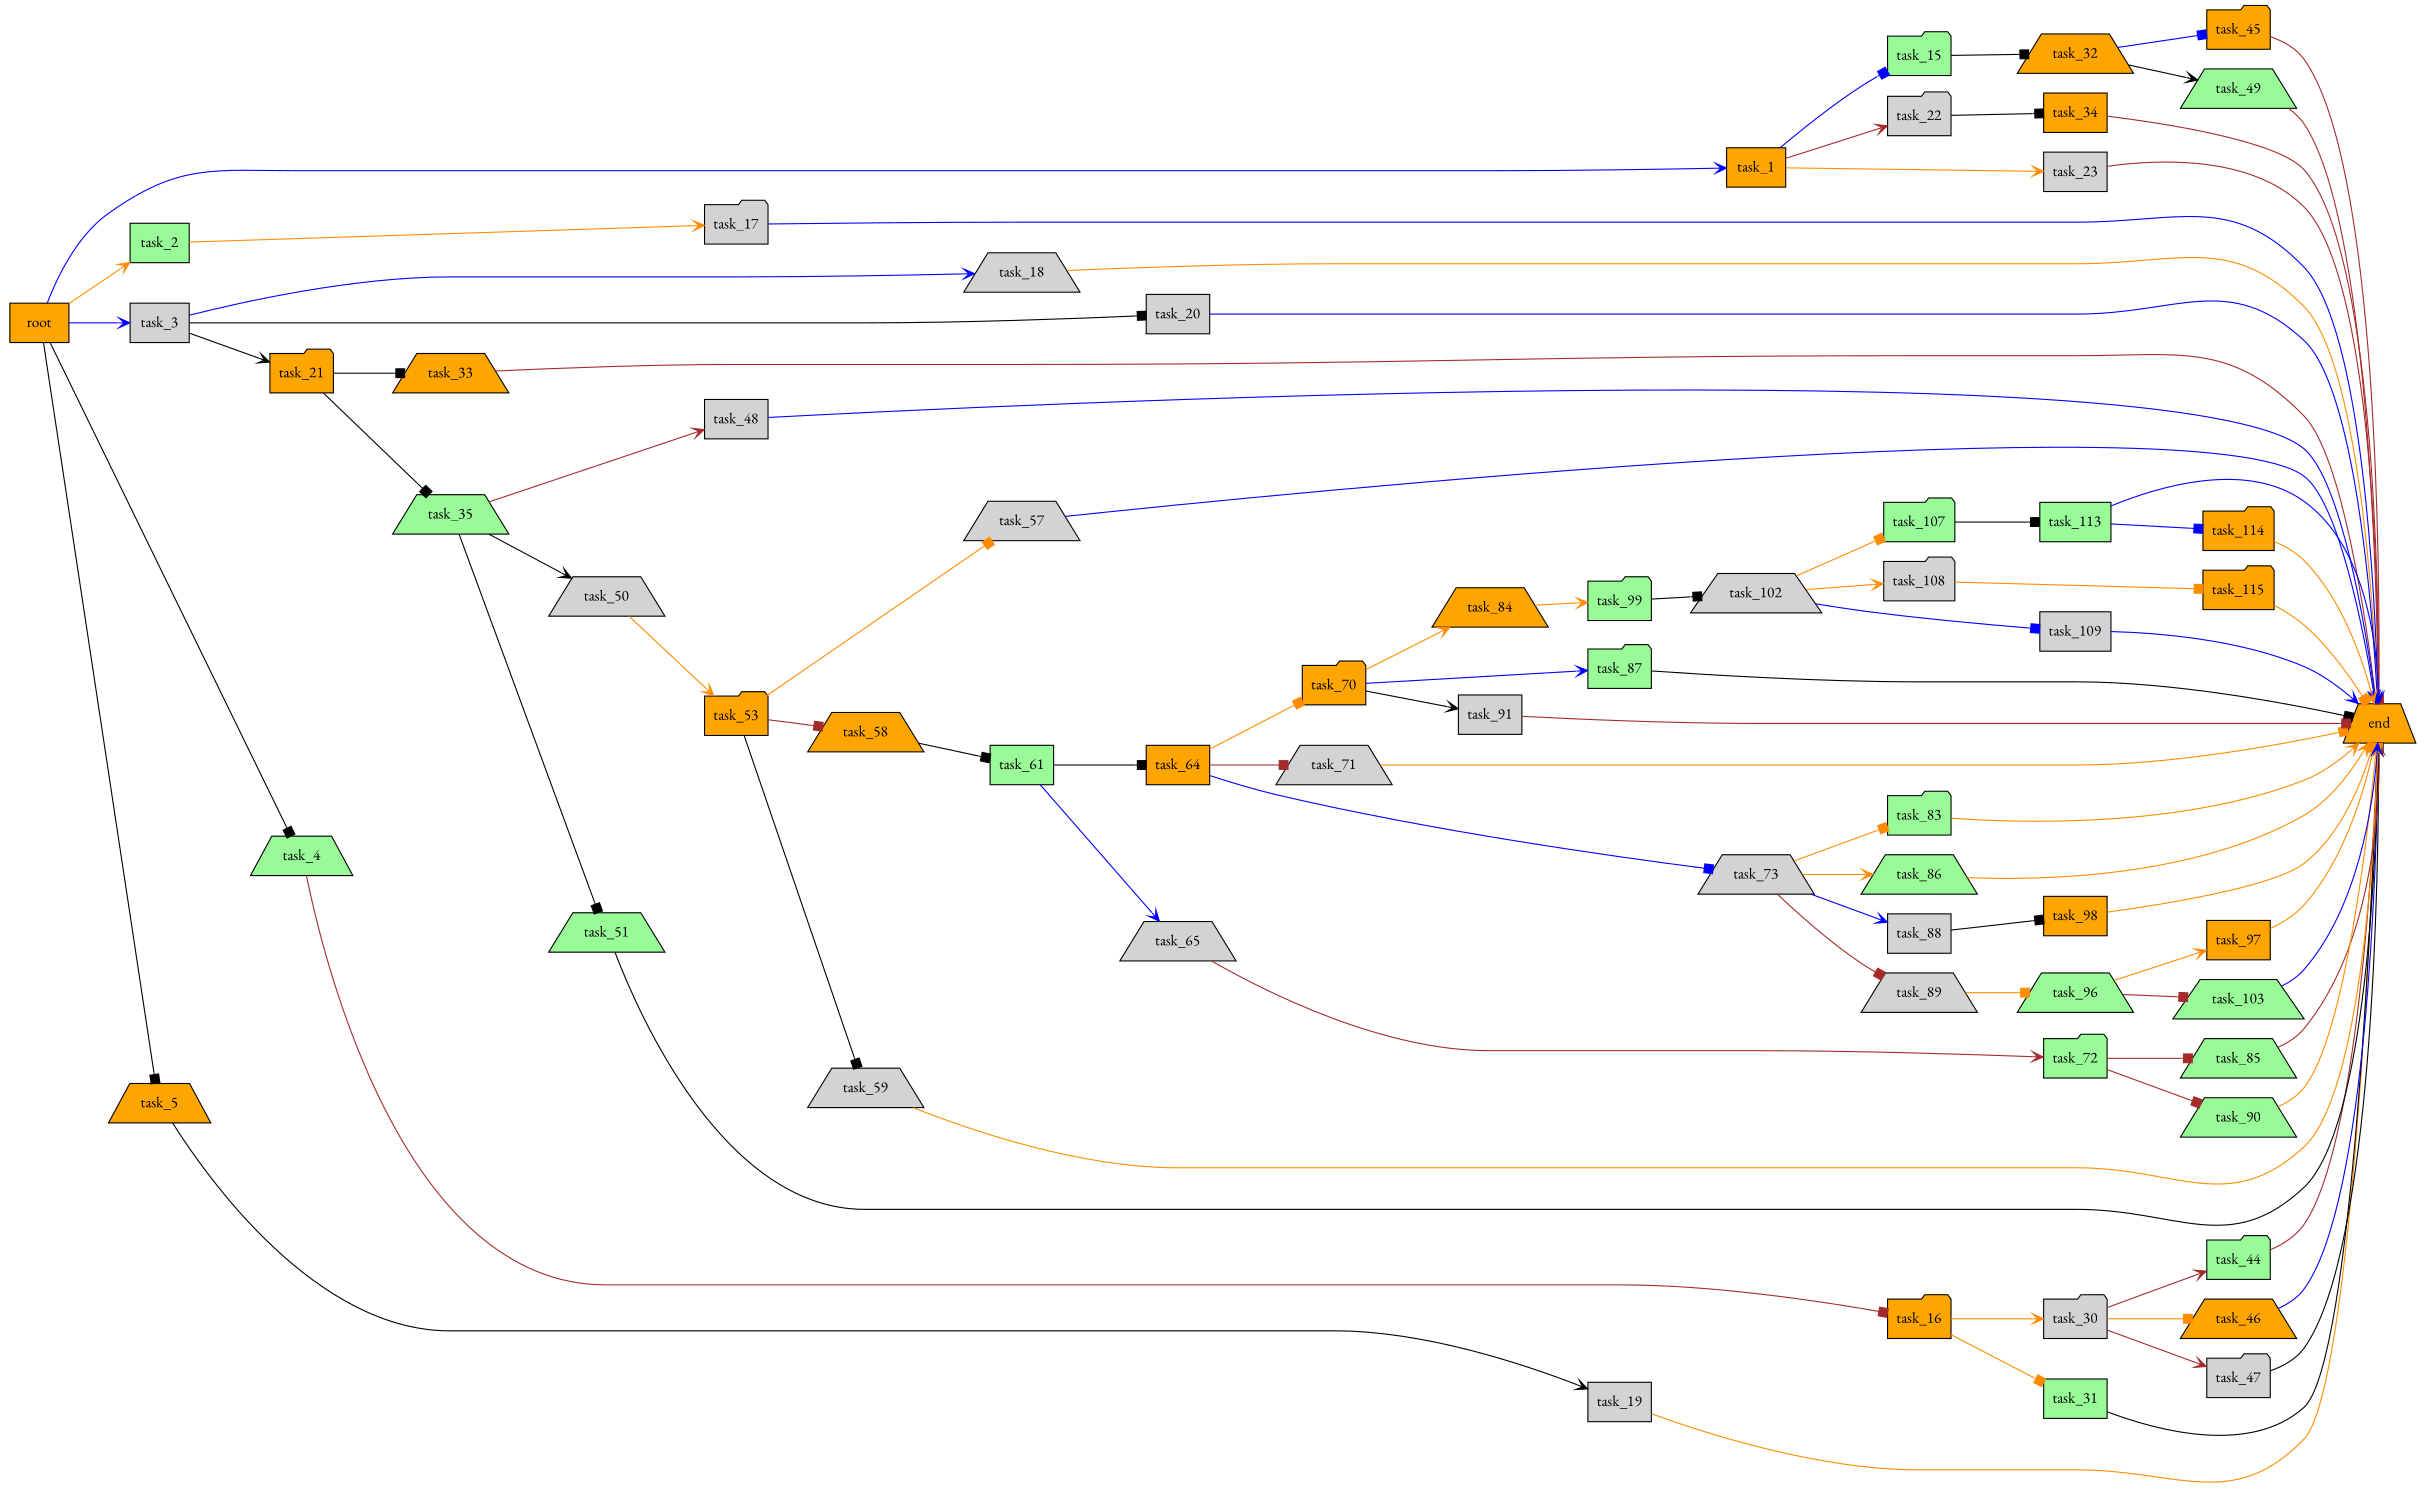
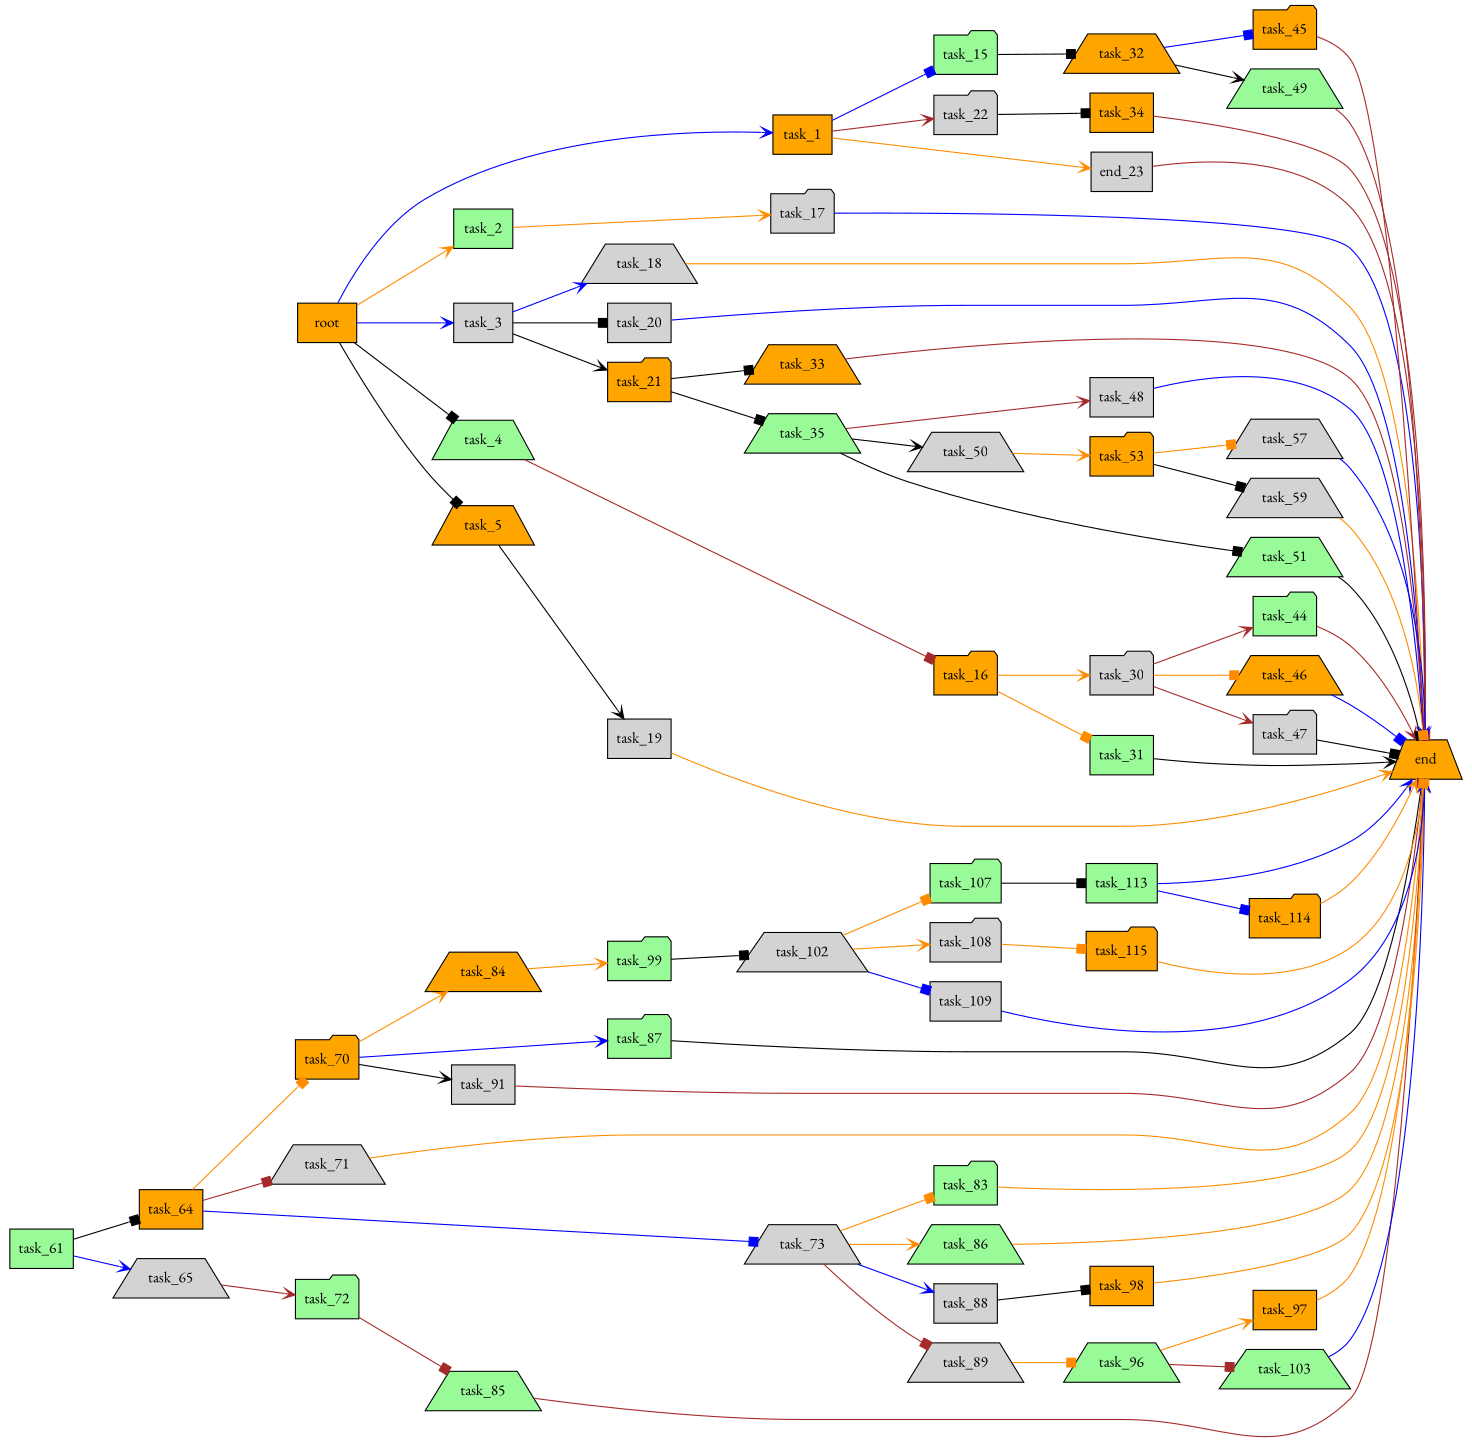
(2075, 172) -> (1122, 172)
(866, 732) -> none
(2238, 1117) -> none
